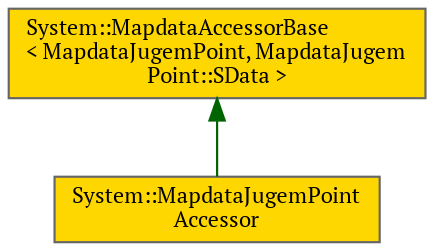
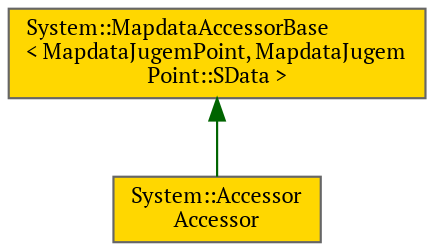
(217, 209) -> (217, 209)
